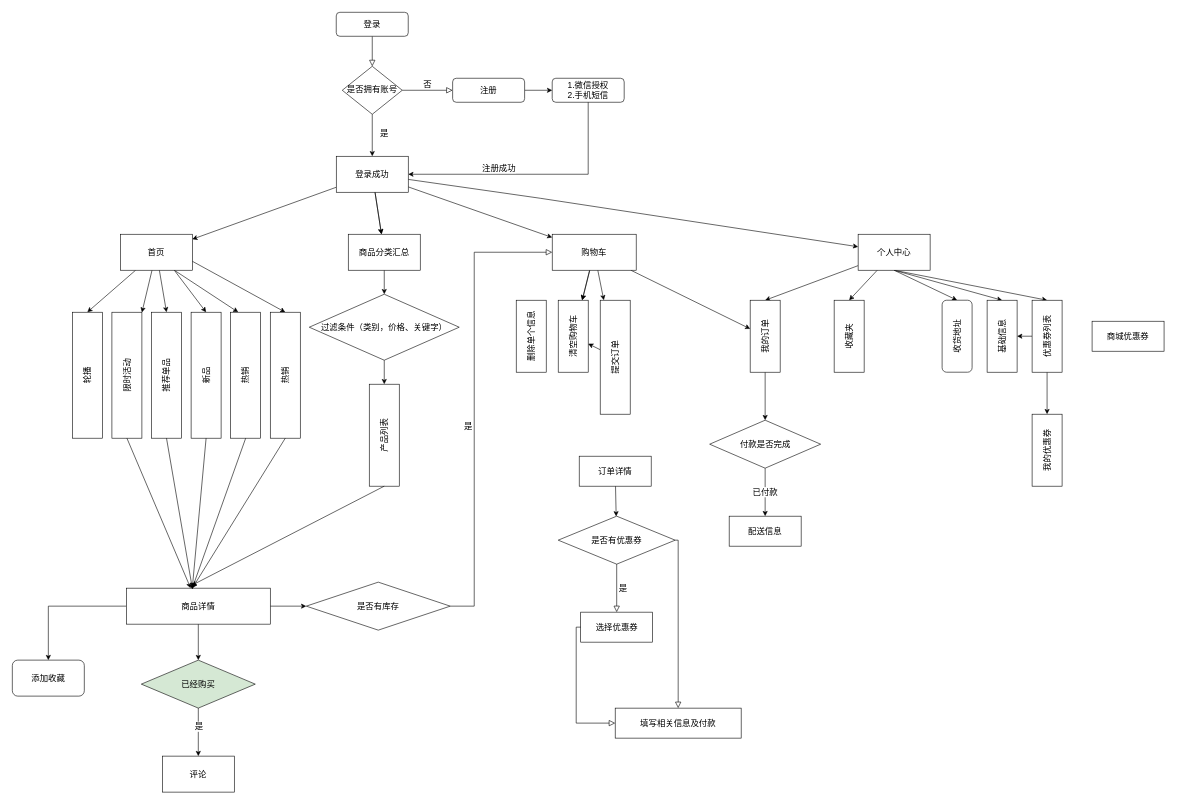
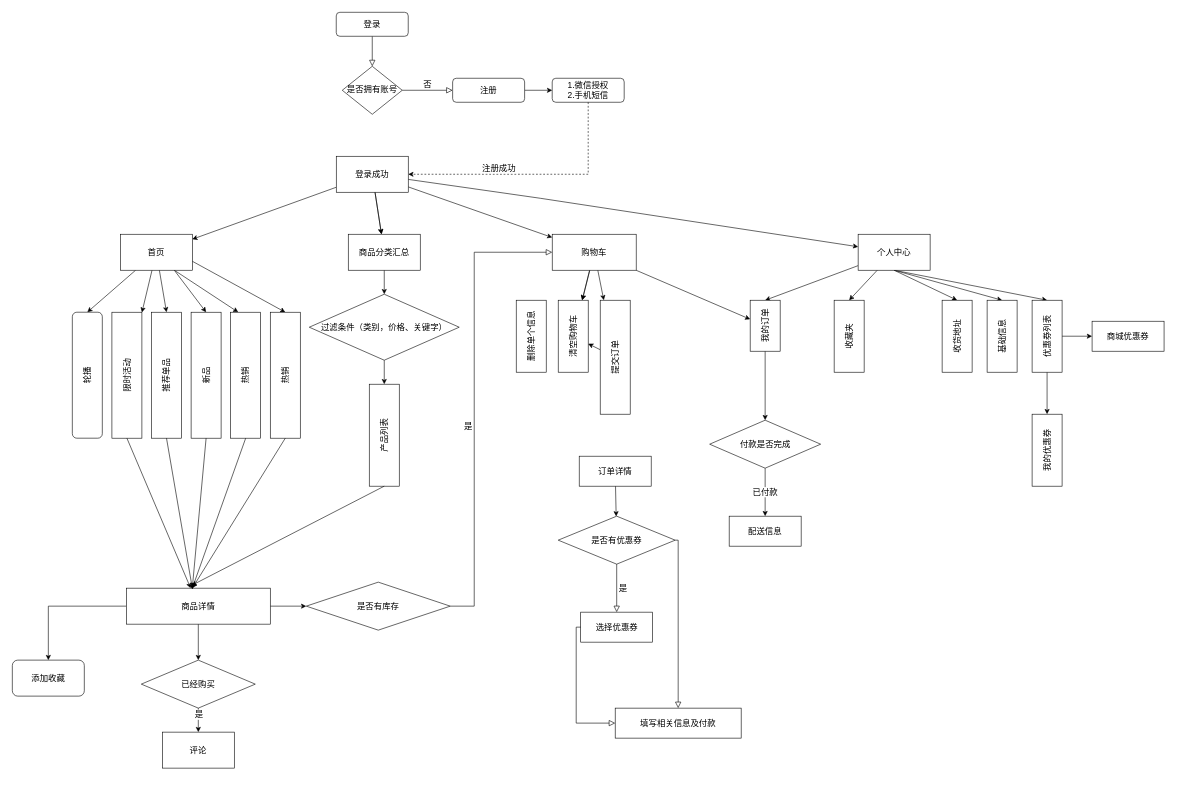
(372, 150) -> none
(536, 174) -> (536, 174)
(765, 336) -> (765, 326)
(957, 336) -> (957, 336)
(1022, 336) -> (1086, 336)
(87, 375) -> (87, 375)
(198, 684) -> (198, 684)
(198, 774) -> (198, 750)
